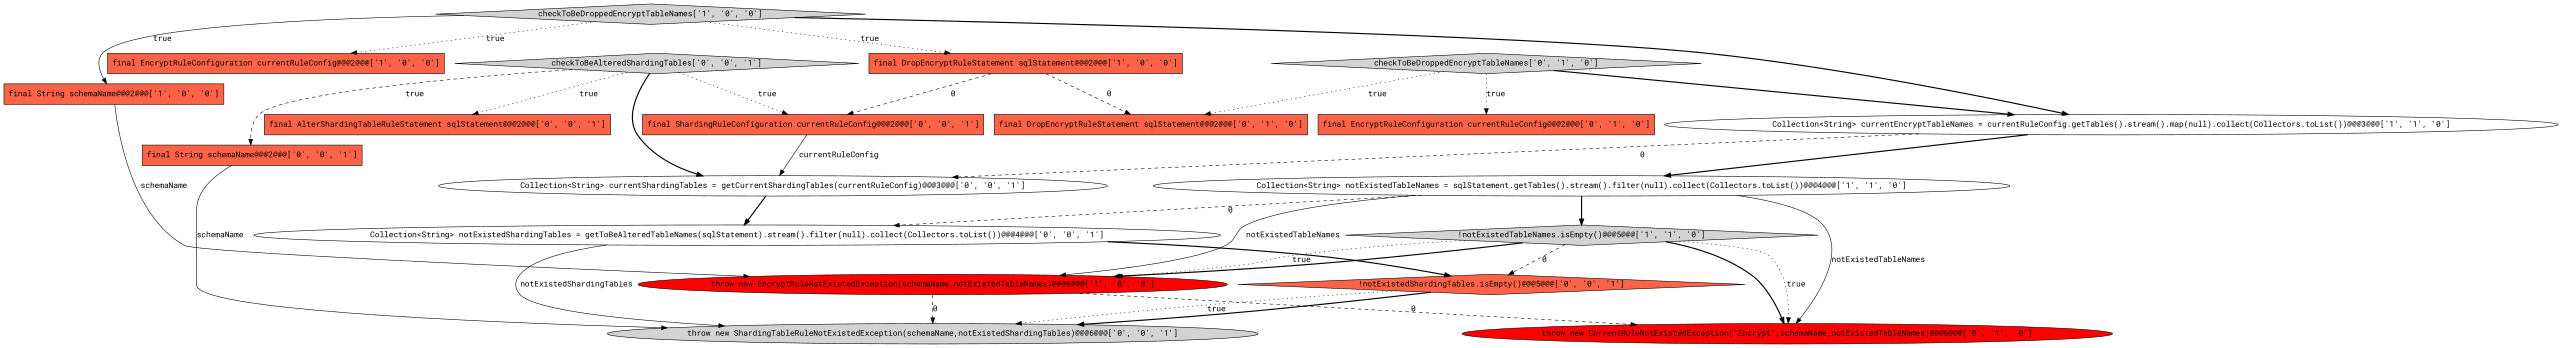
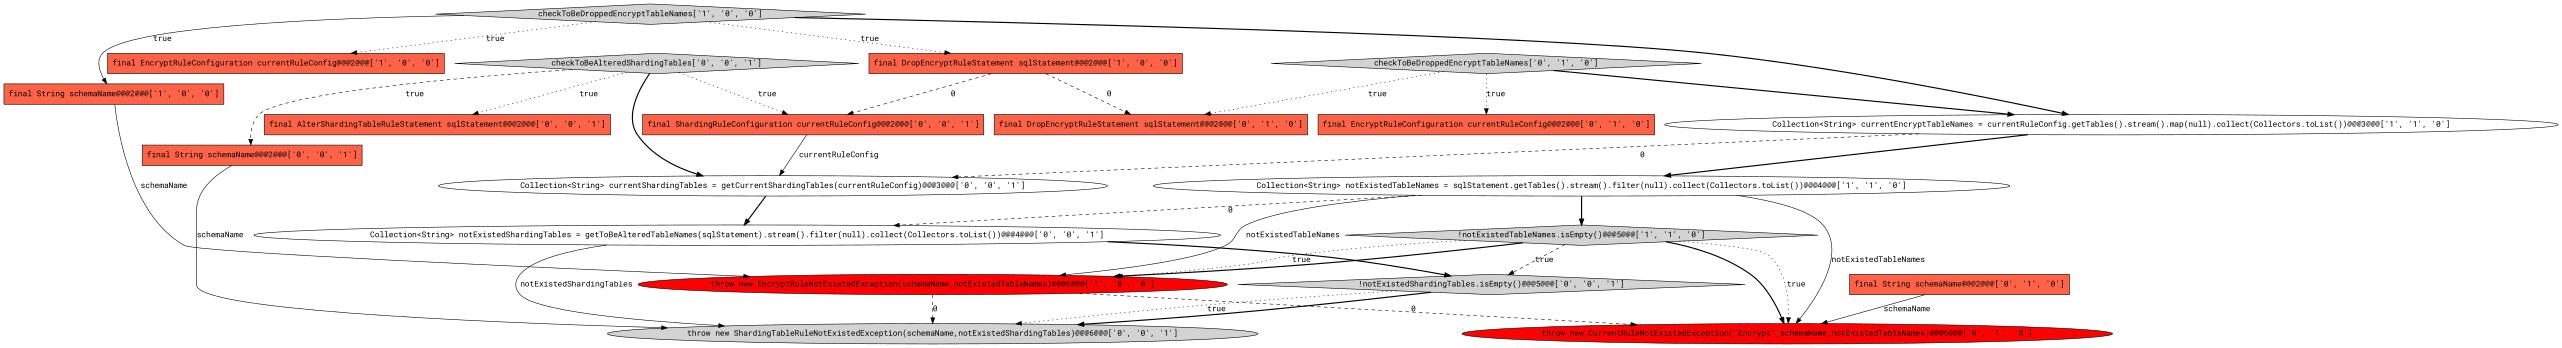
(1544, 260) -> (1544, 260)
(1491, 284) -> (1491, 284)
none -> (1960, 284)
